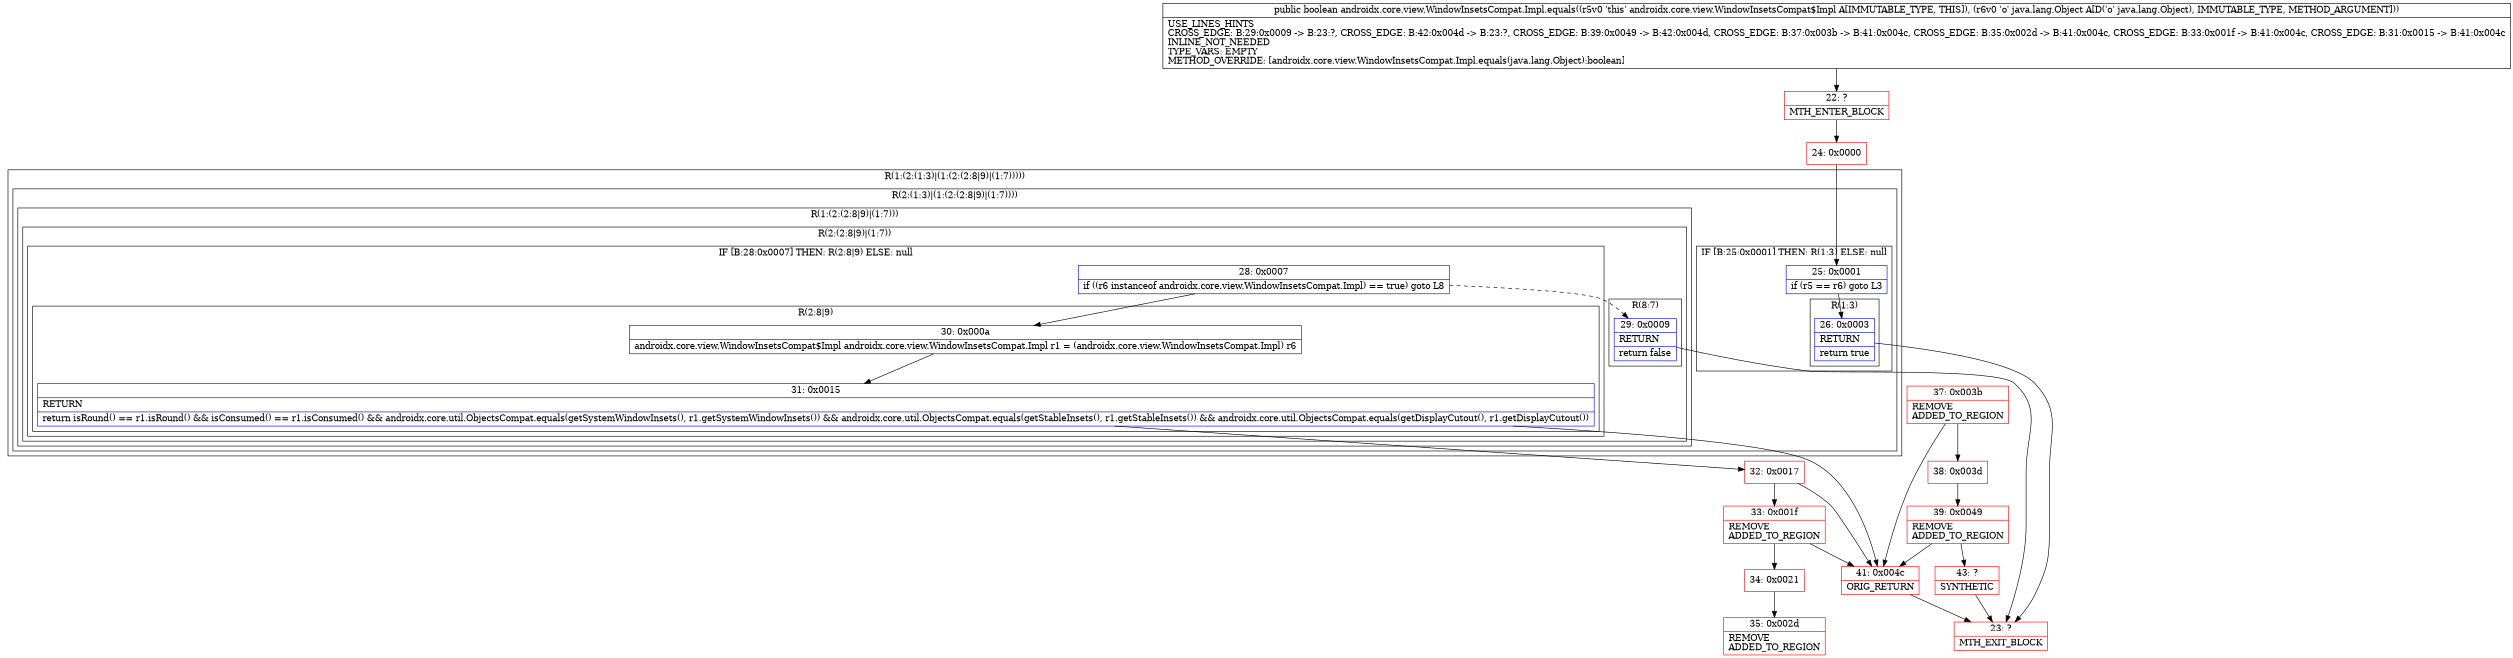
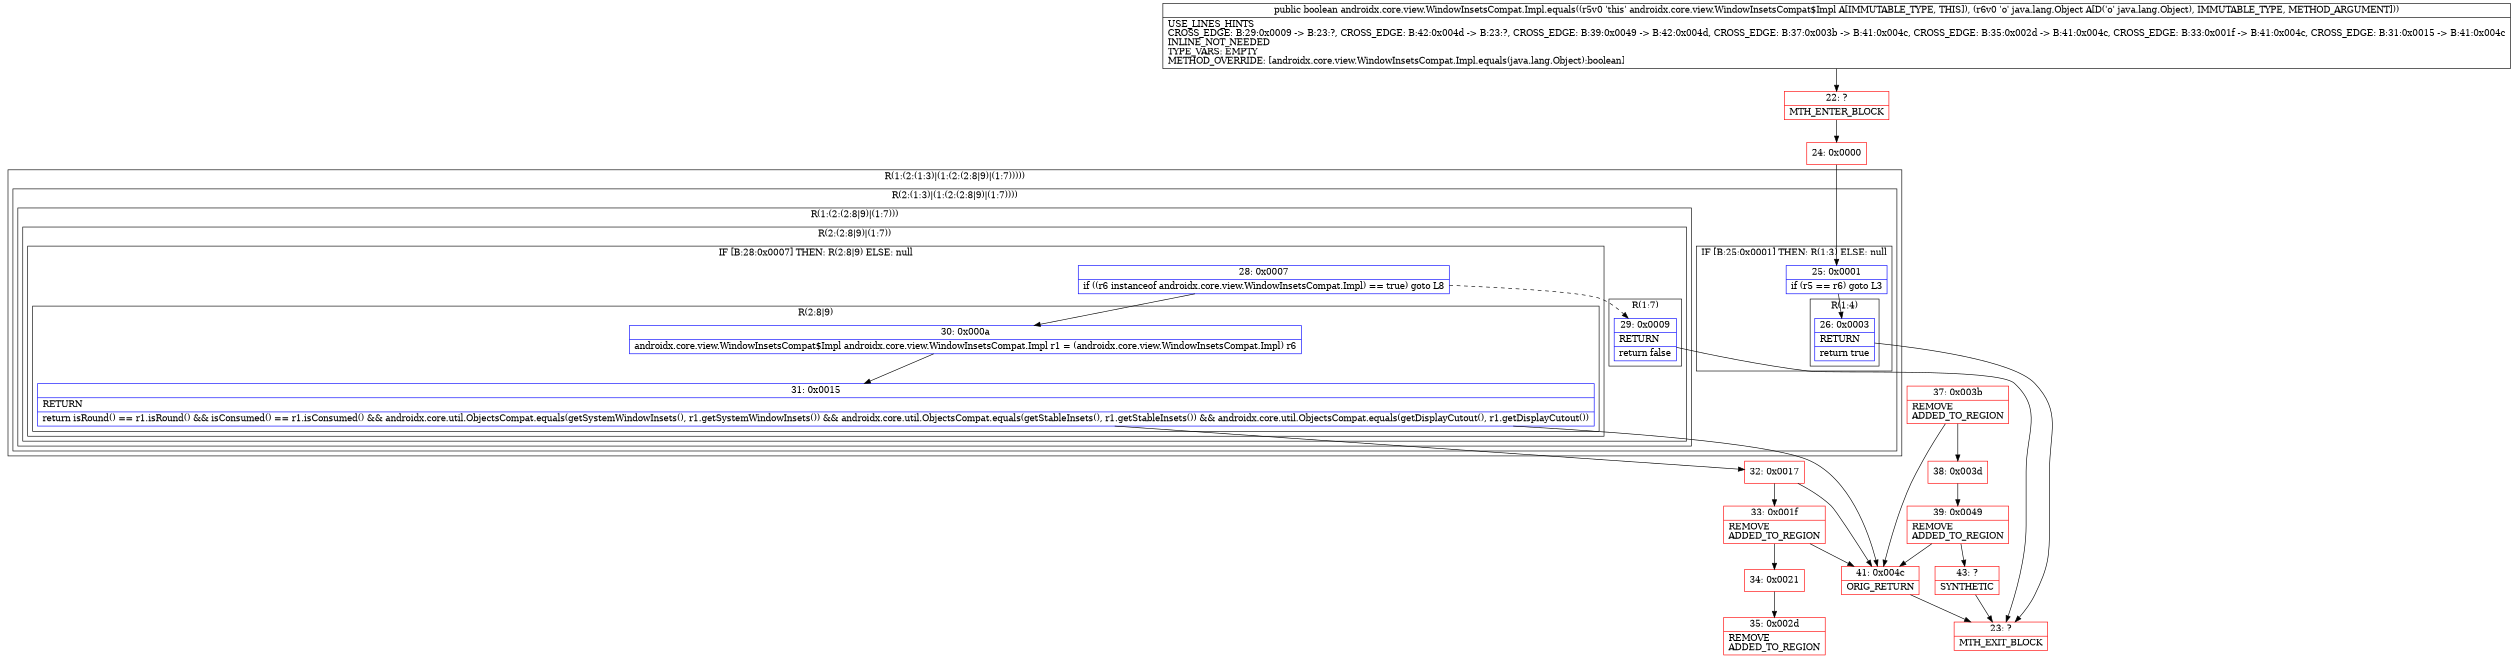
(1645, 306) -> (1645, 306)
(1845, 306) -> (1845, 306)
